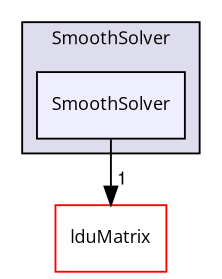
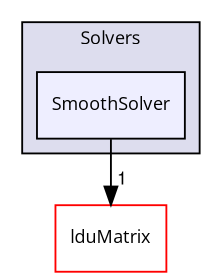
(111, 40) -> (111, 40)
